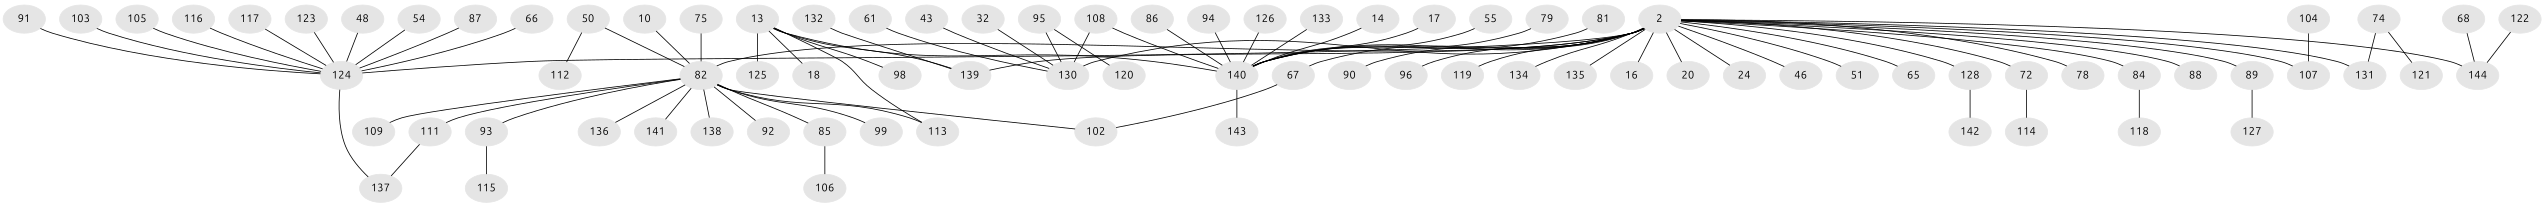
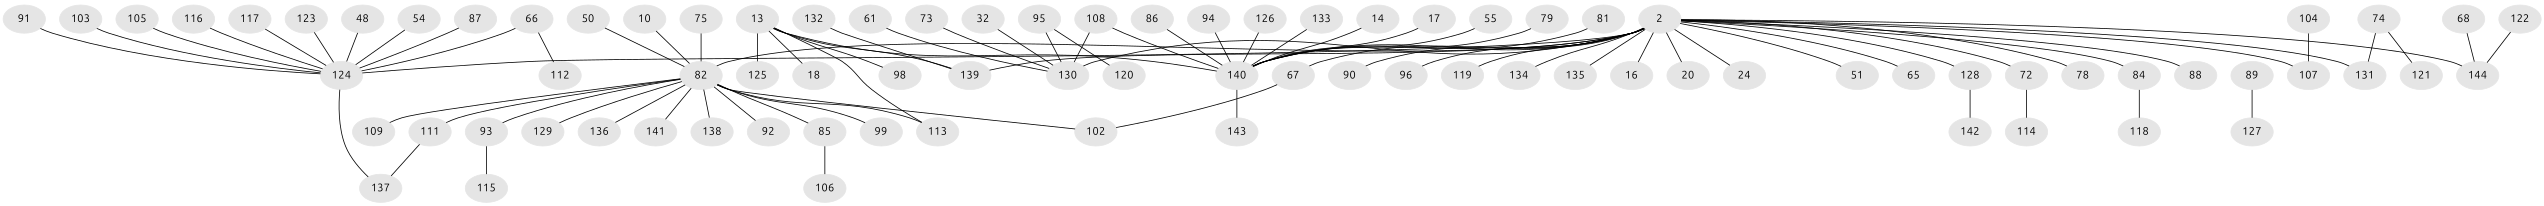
(927, 19) -> (927, 19)
(1960, 32) -> none
(574, 47) -> (546, 47)
(1801, 76) -> none
none -> (543, 132)
